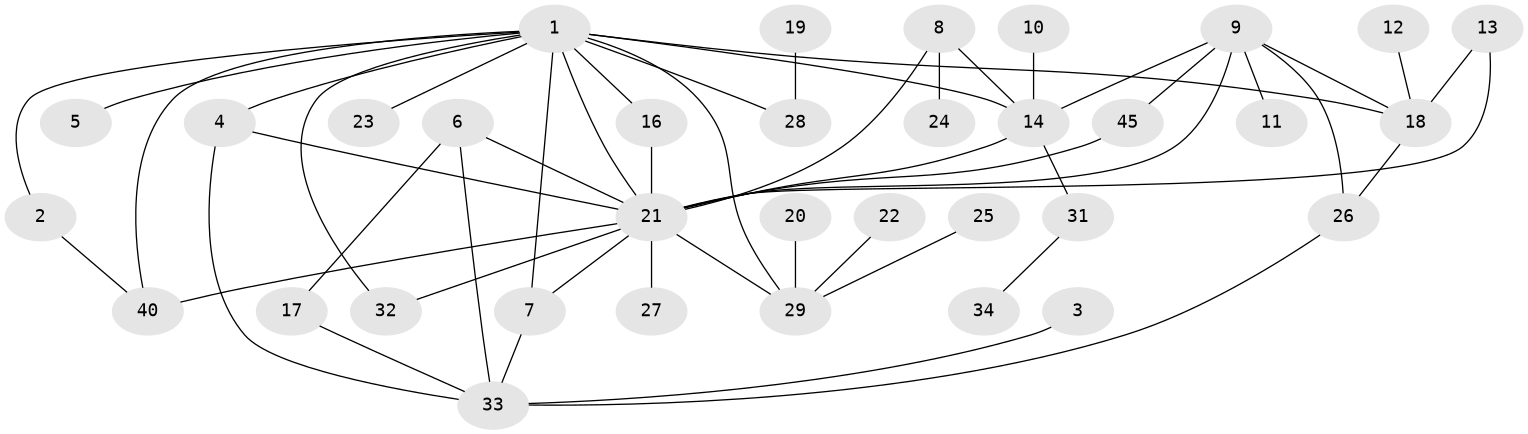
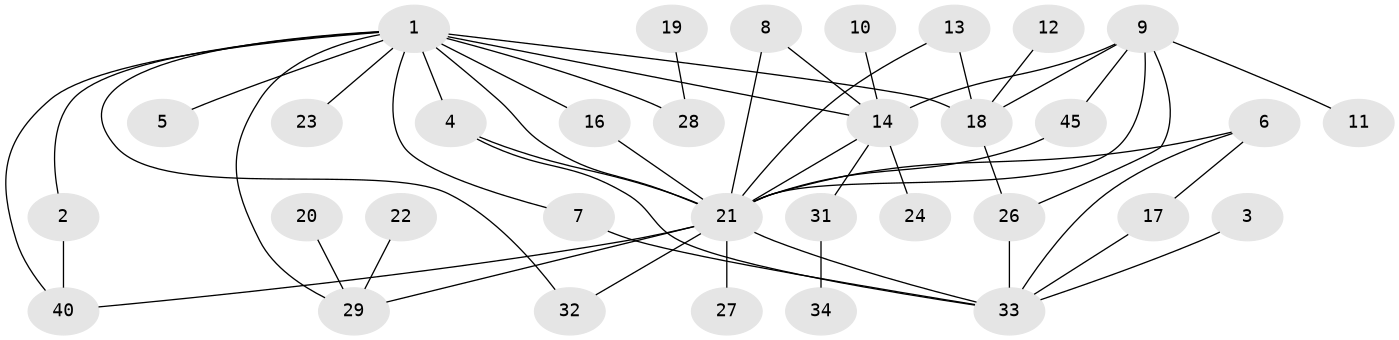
(939, 76) -> (895, 160)
(984, 217) -> none
(591, 264) -> (864, 271)
